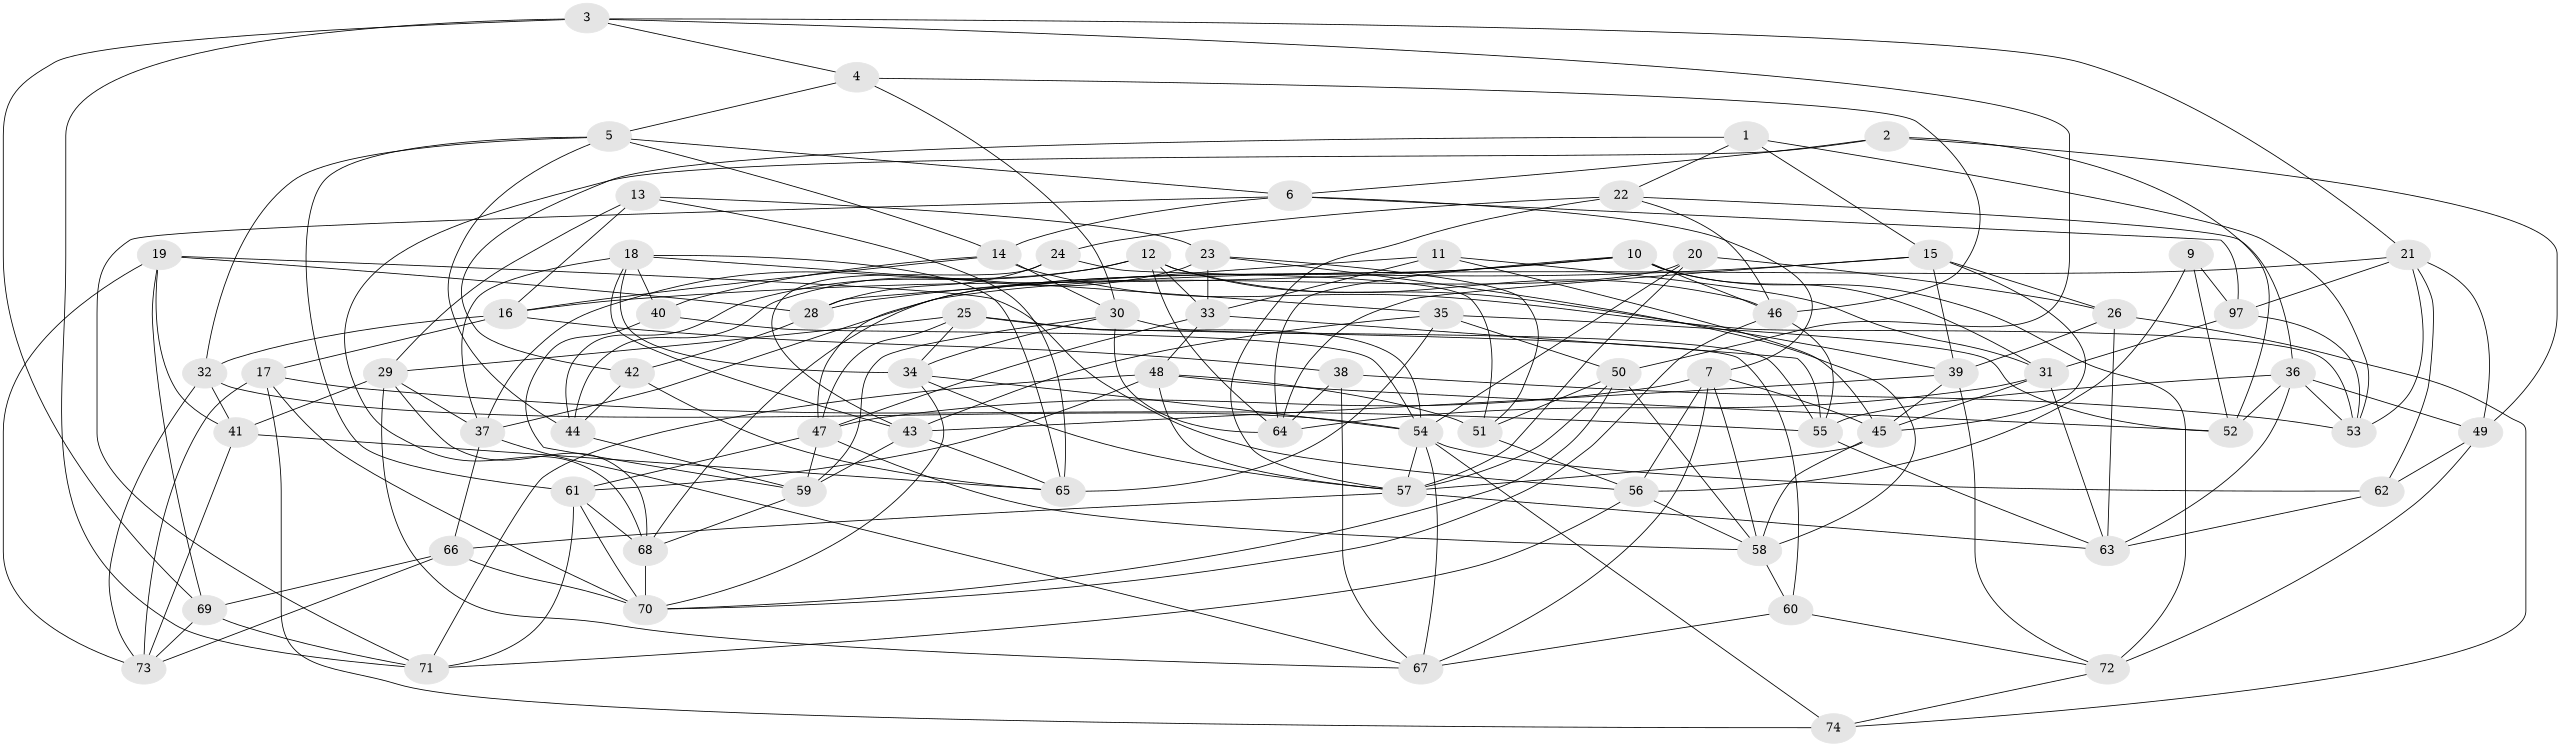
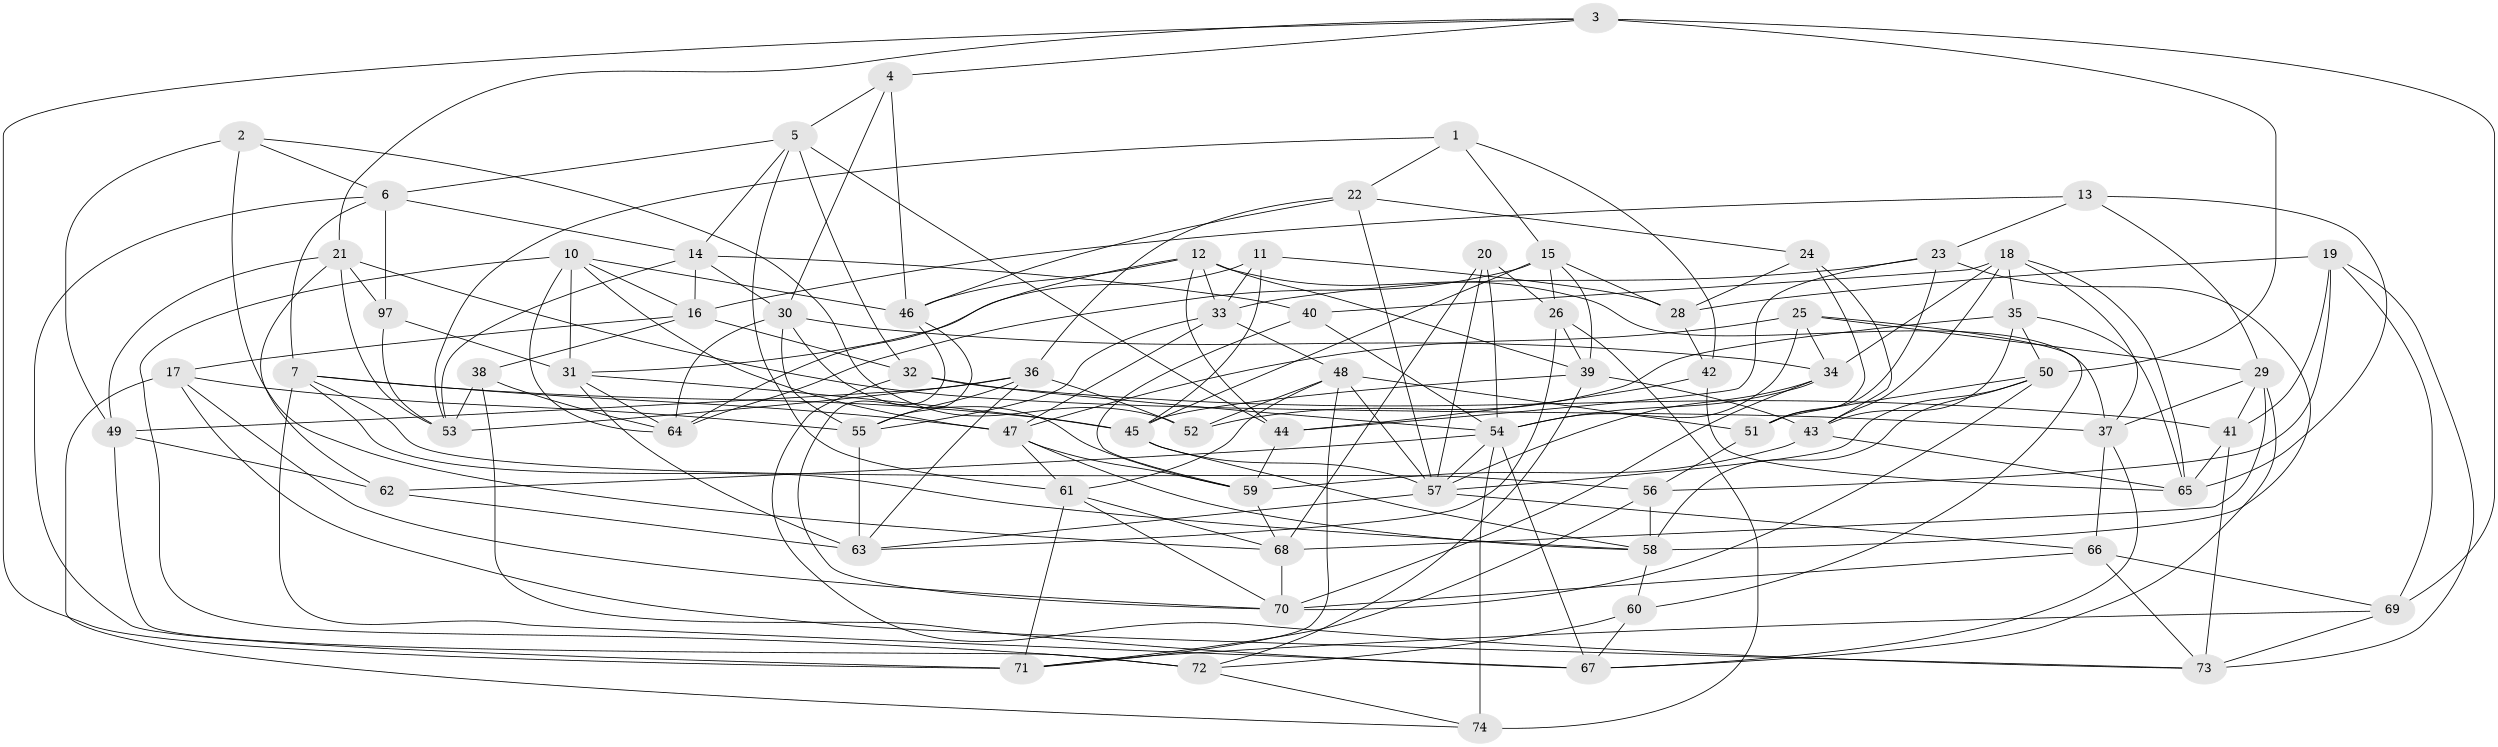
(2191, 255) -> none
